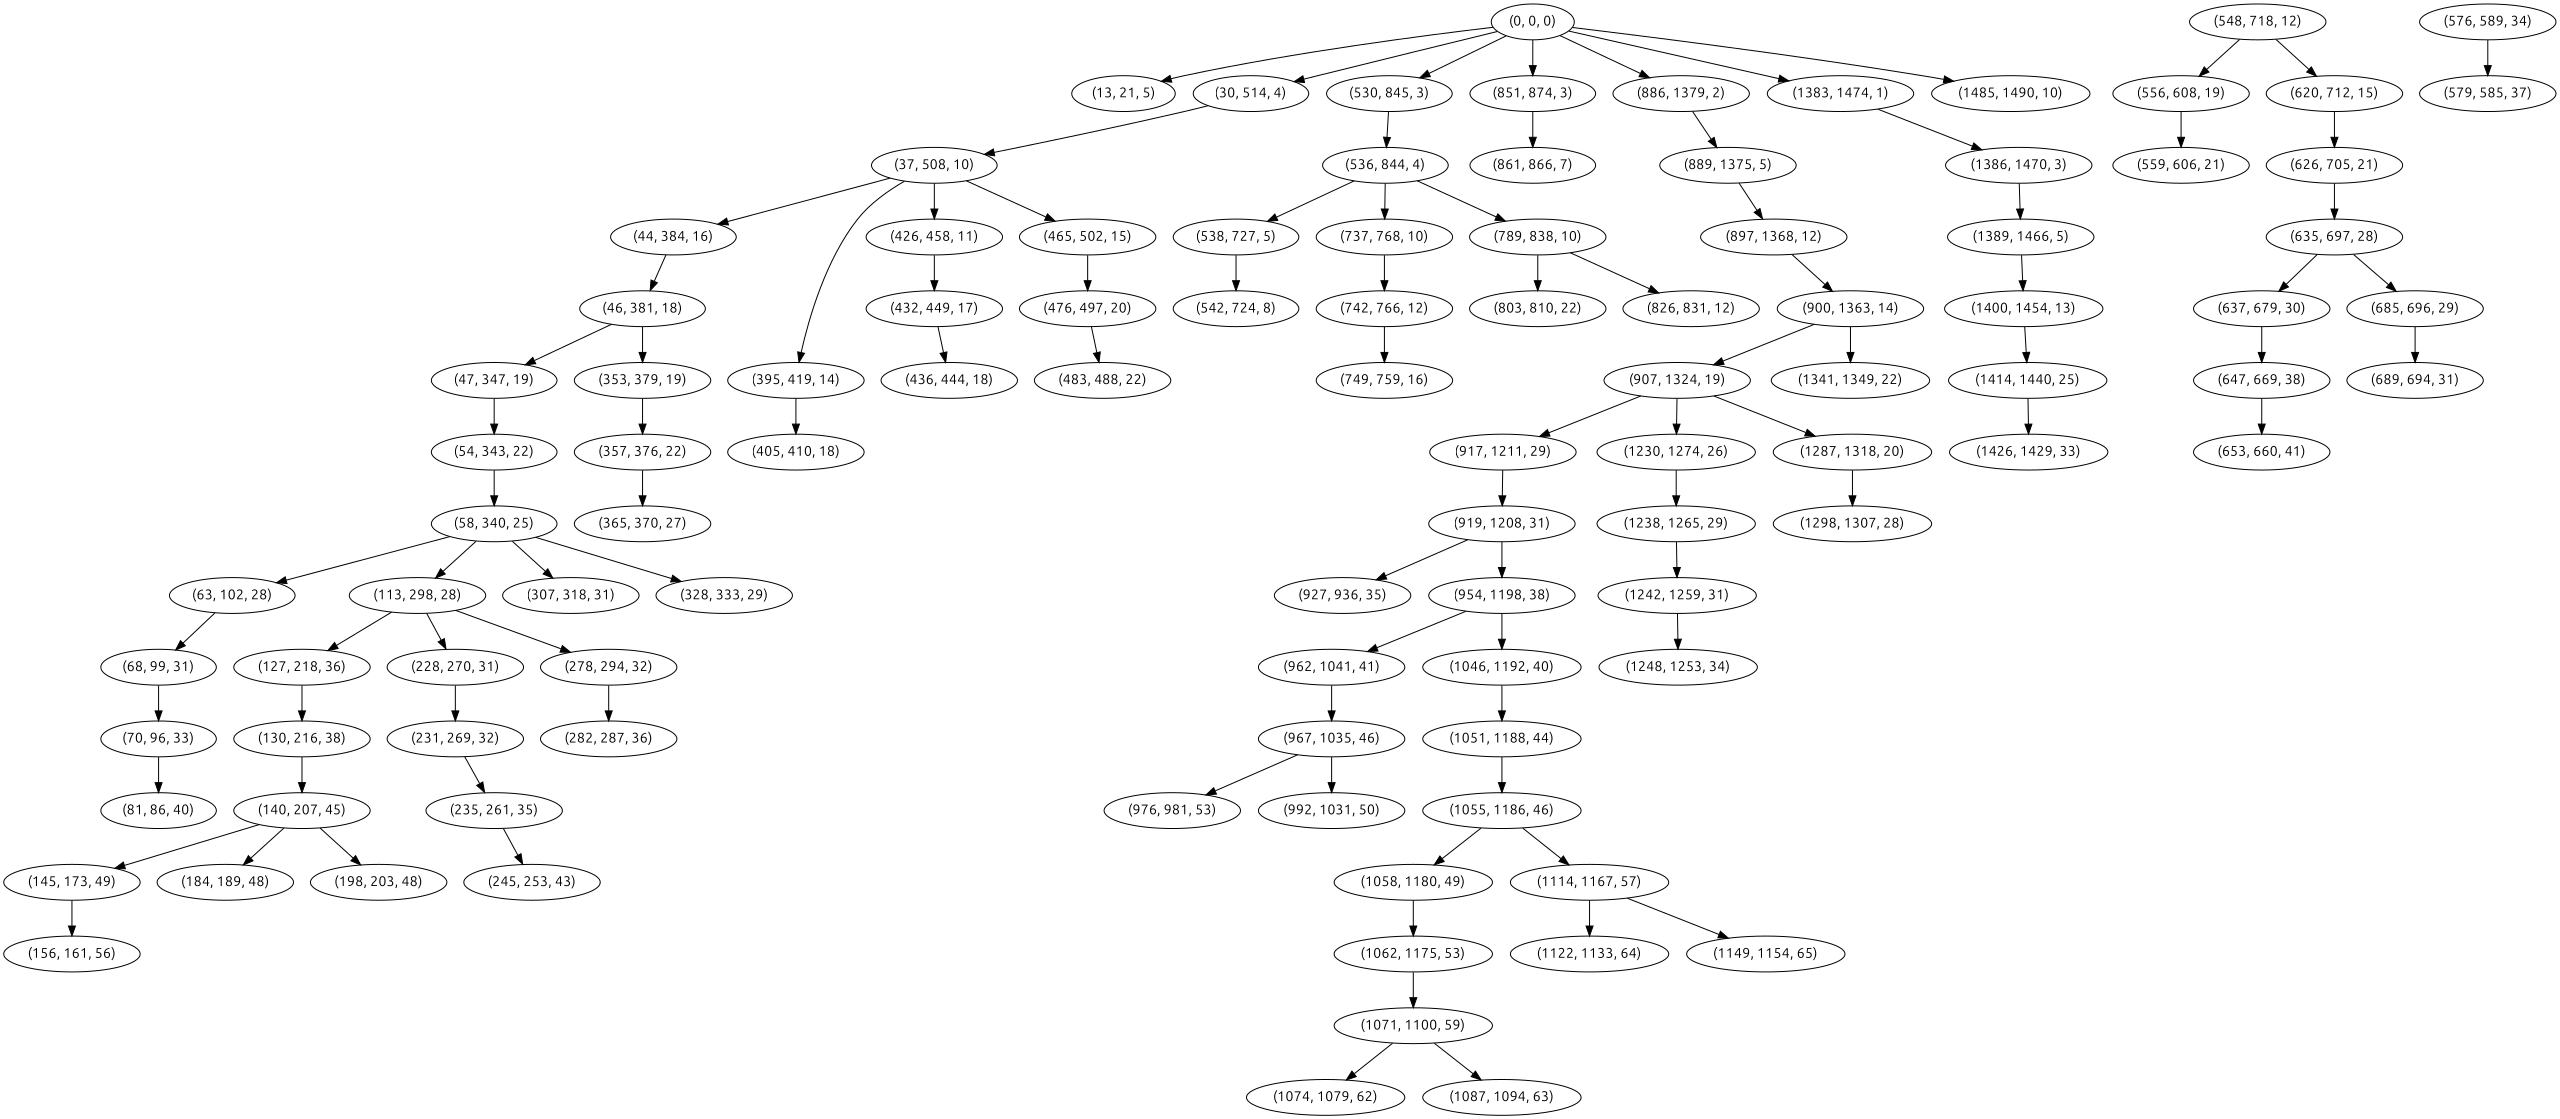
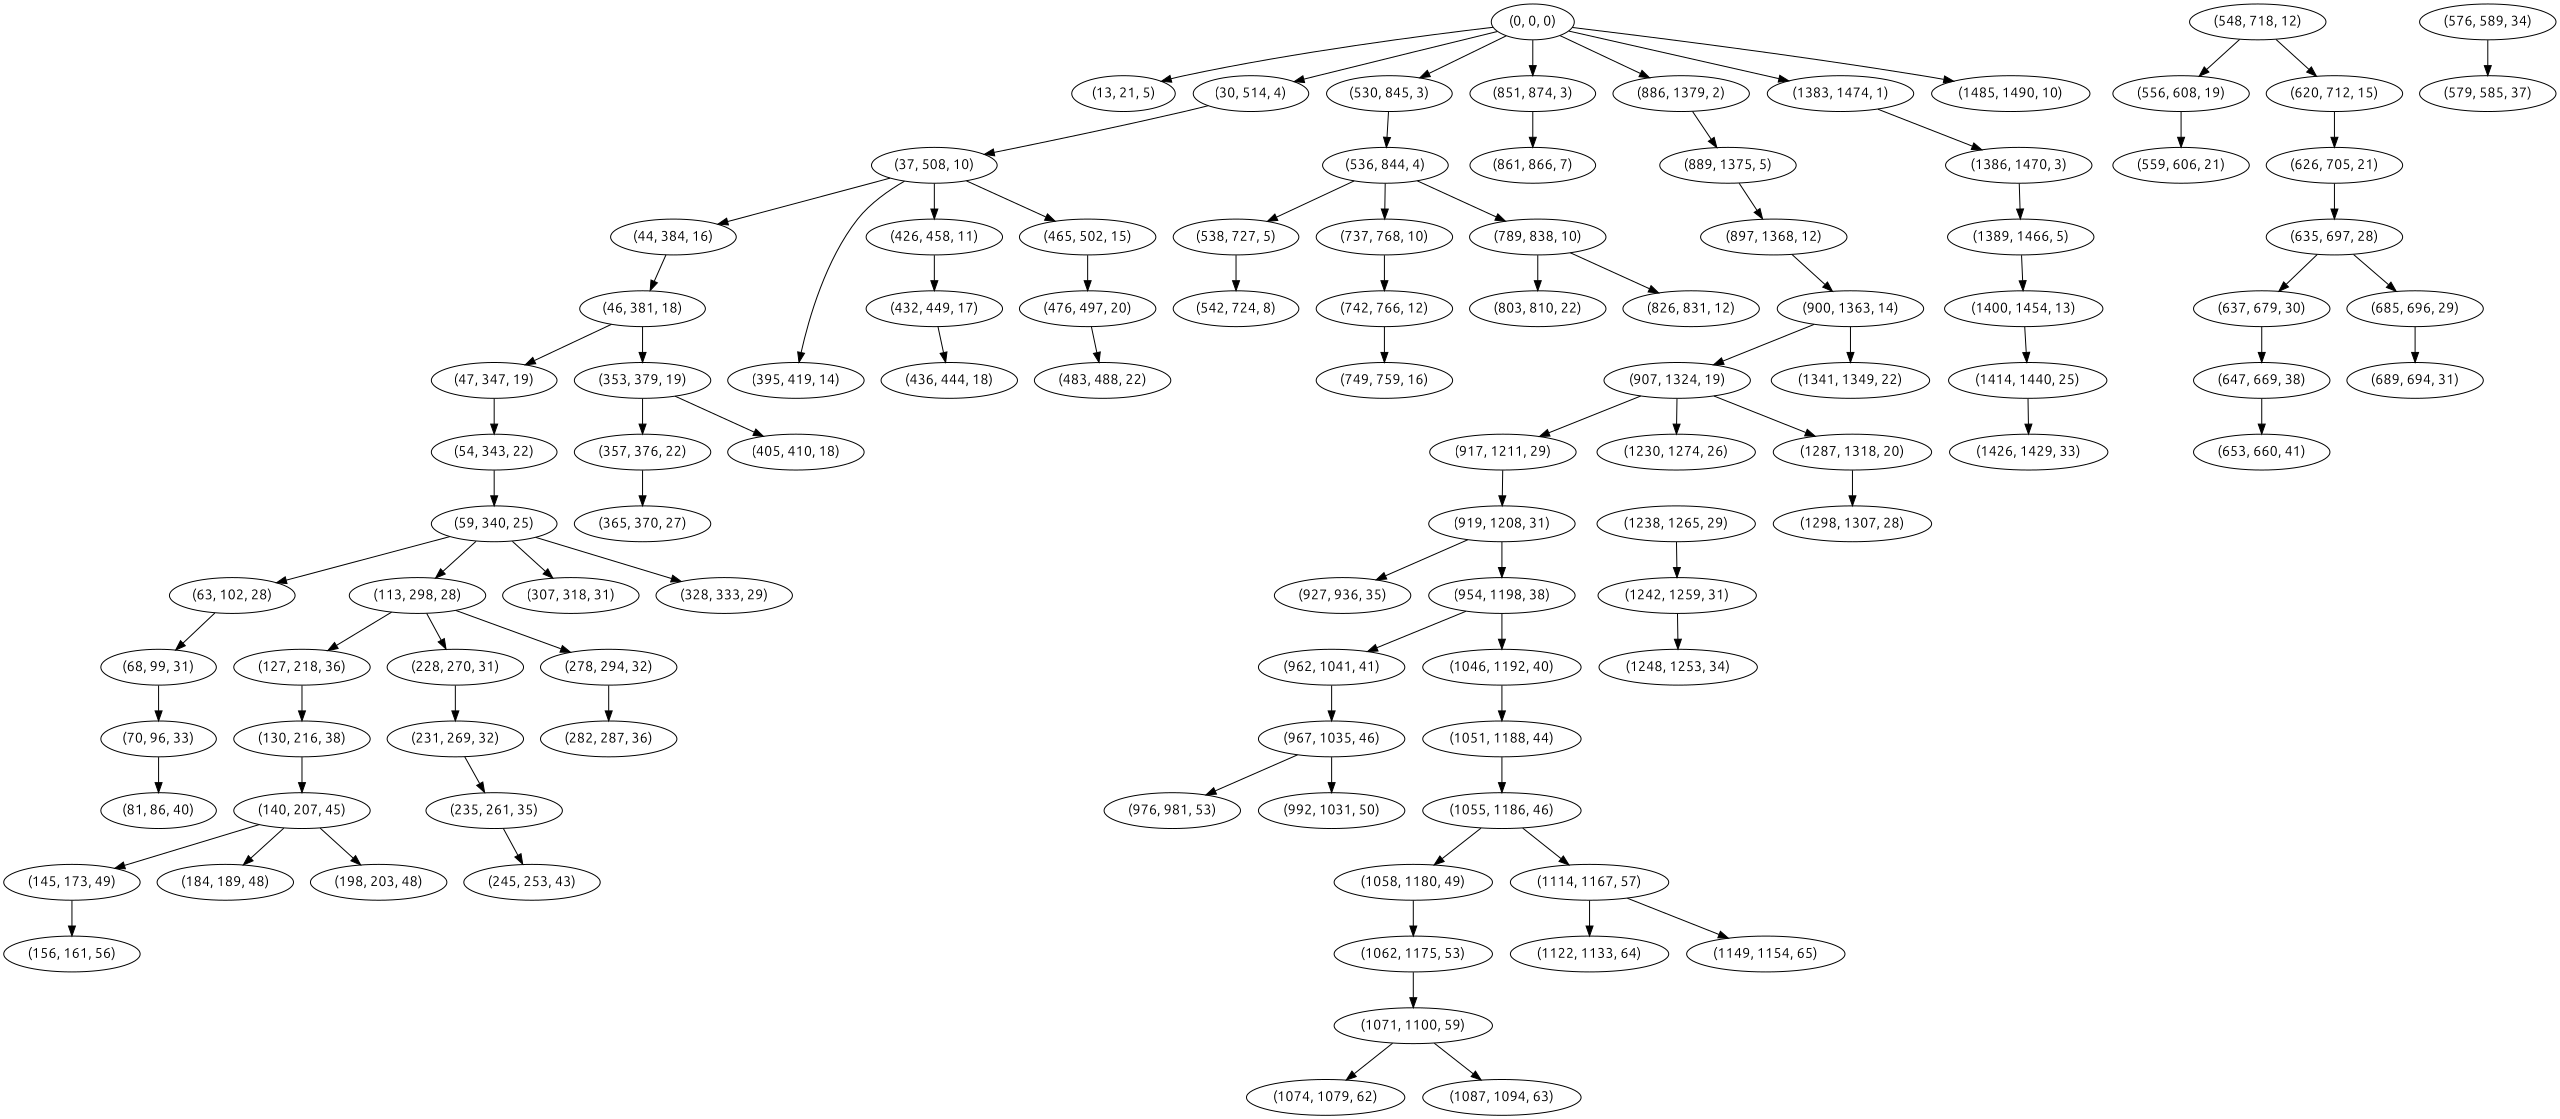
(796, 411) -> (715, 414)
(1676, 483) -> none
(494, 524) -> (494, 524)
